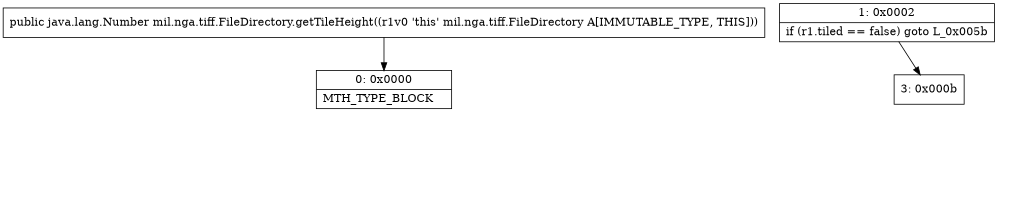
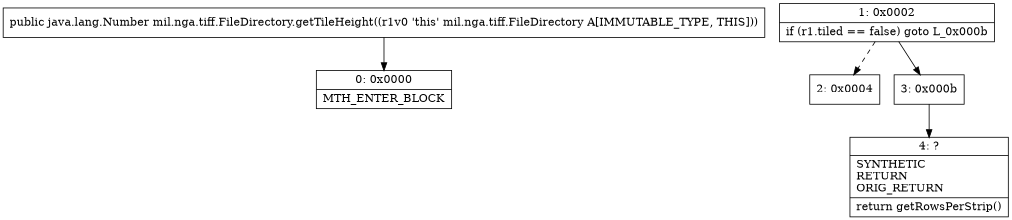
(887, 32) -> (887, 32)
none -> (845, 90)
(378, 99) -> (384, 99)
none -> (929, 177)
